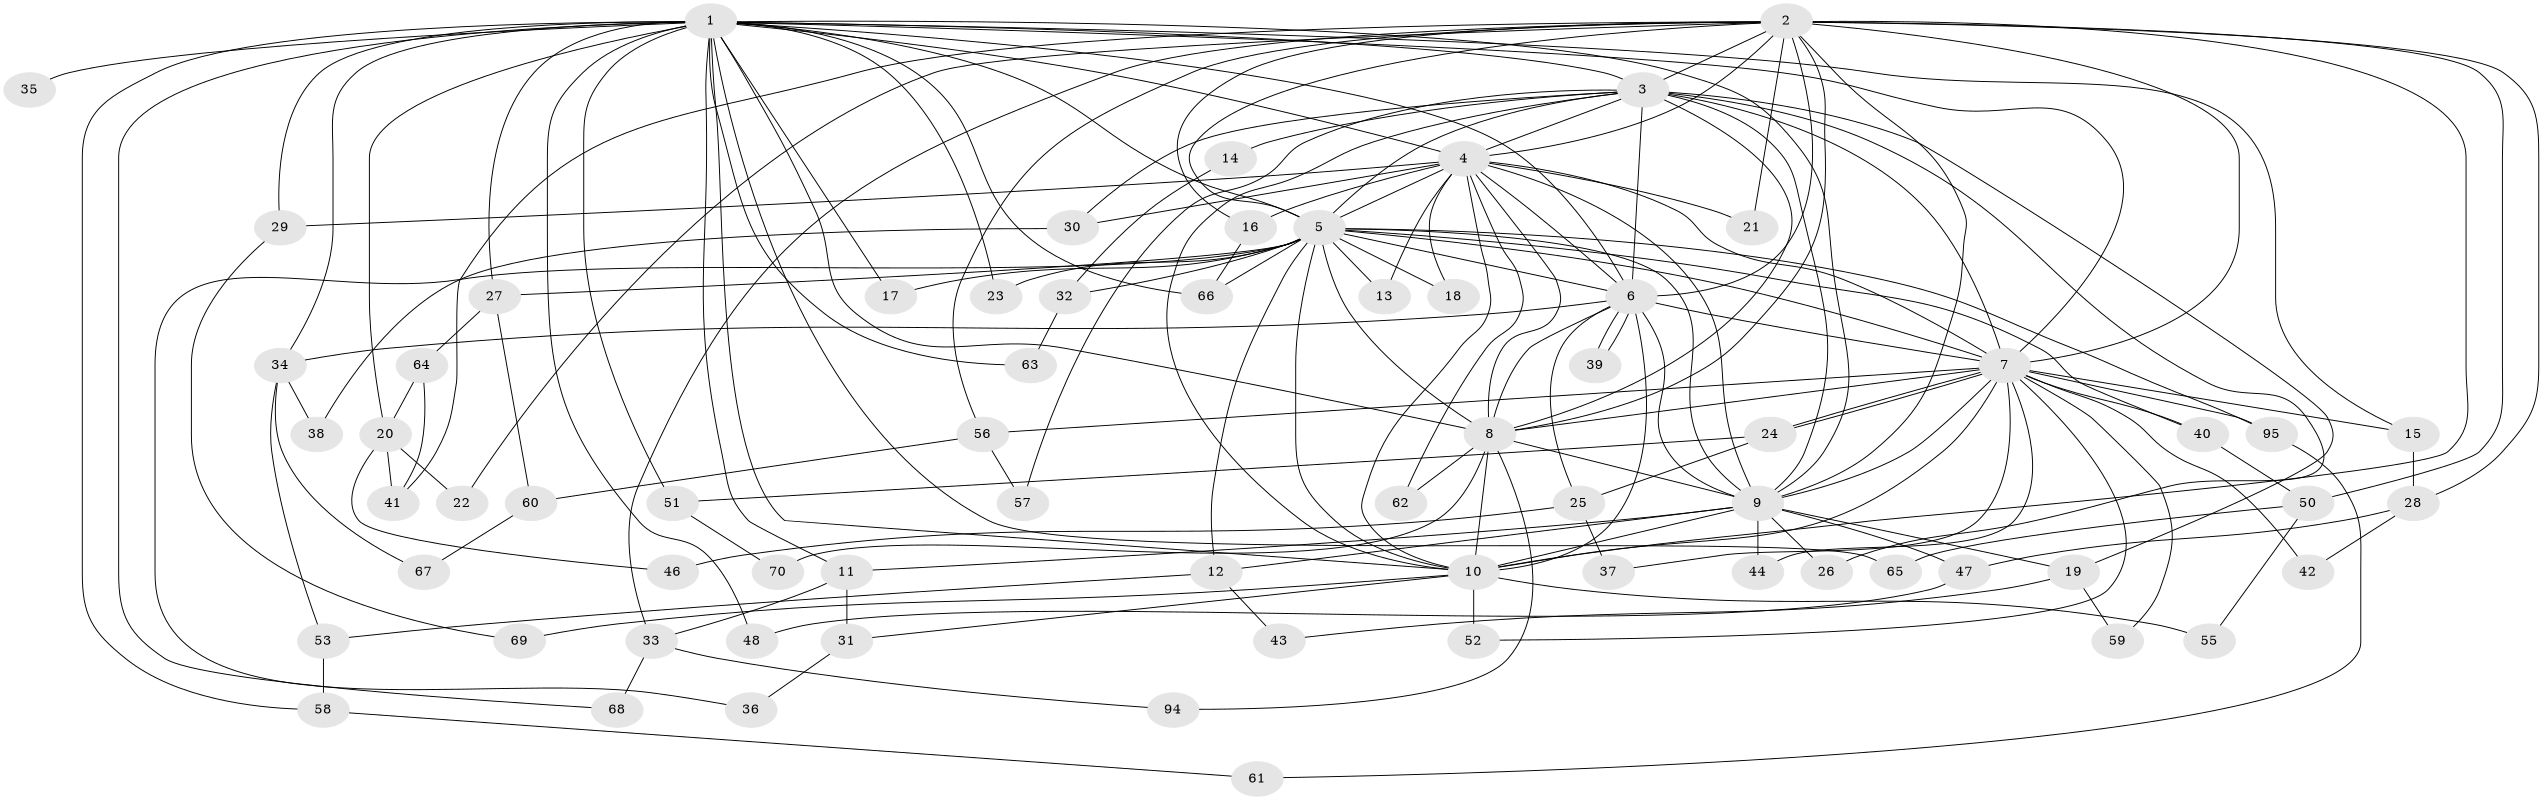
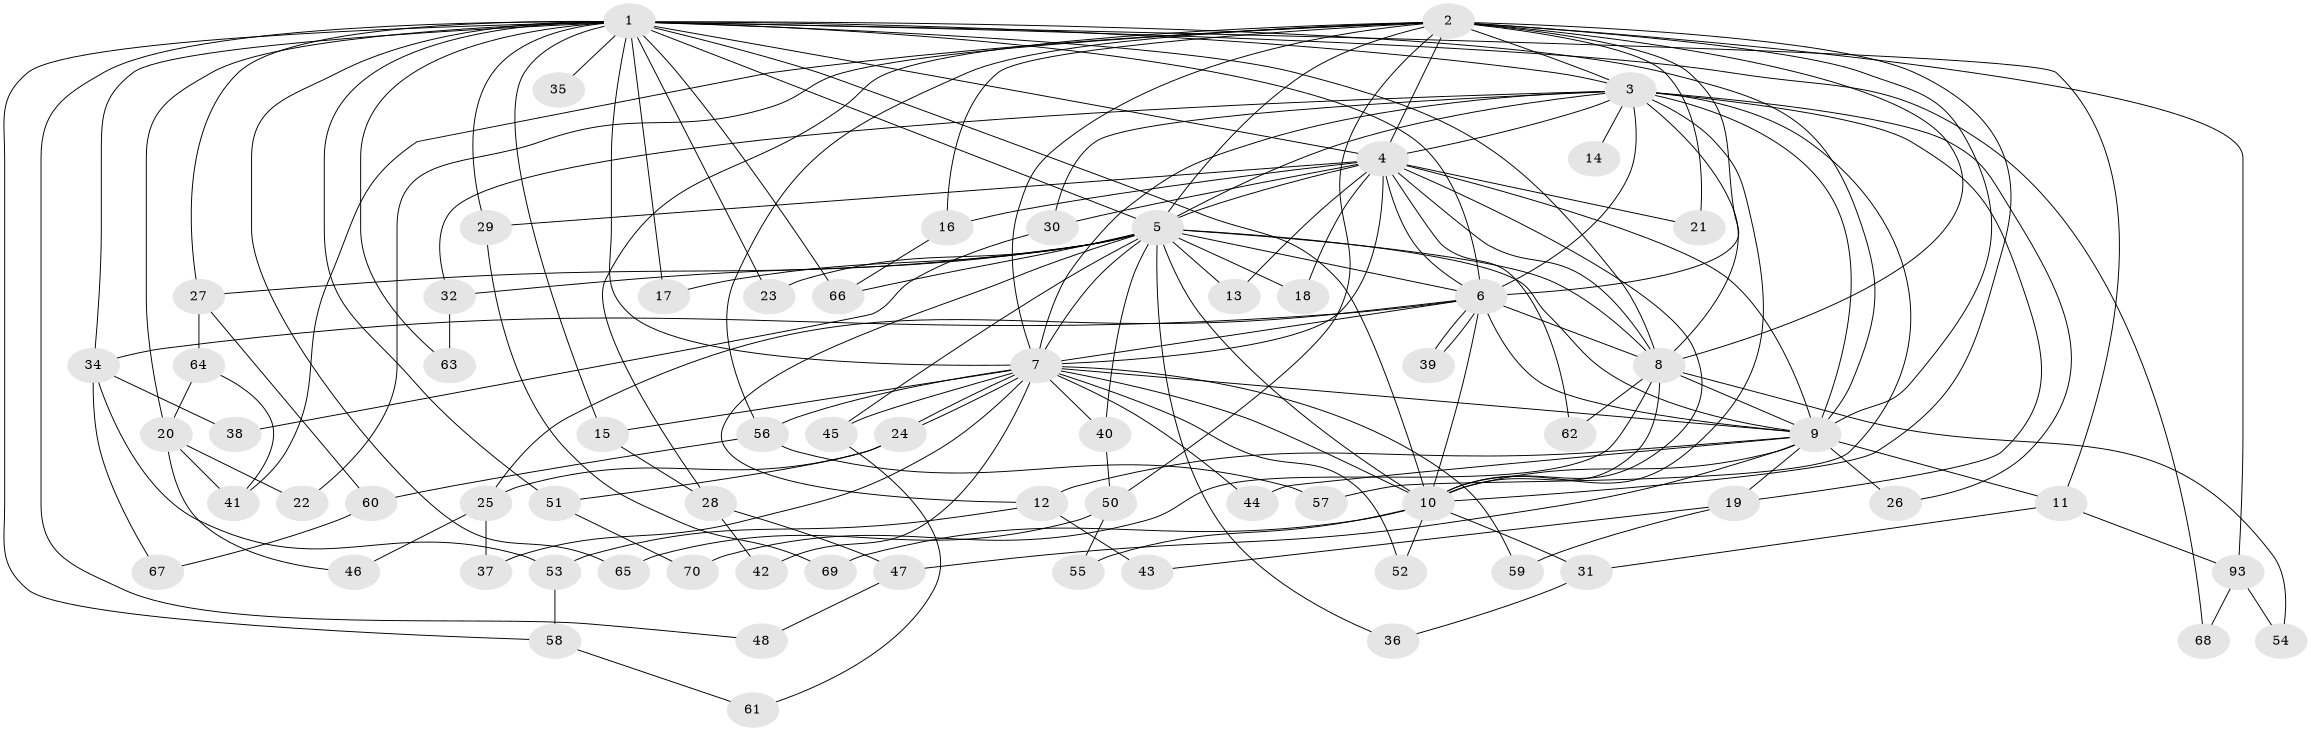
(1132, 225) -> (987, 120)
(1747, 400) -> none
(2272, 434) -> (831, 434)
(652, 641) -> (2238, 572)
(1173, 710) -> (2281, 641)
